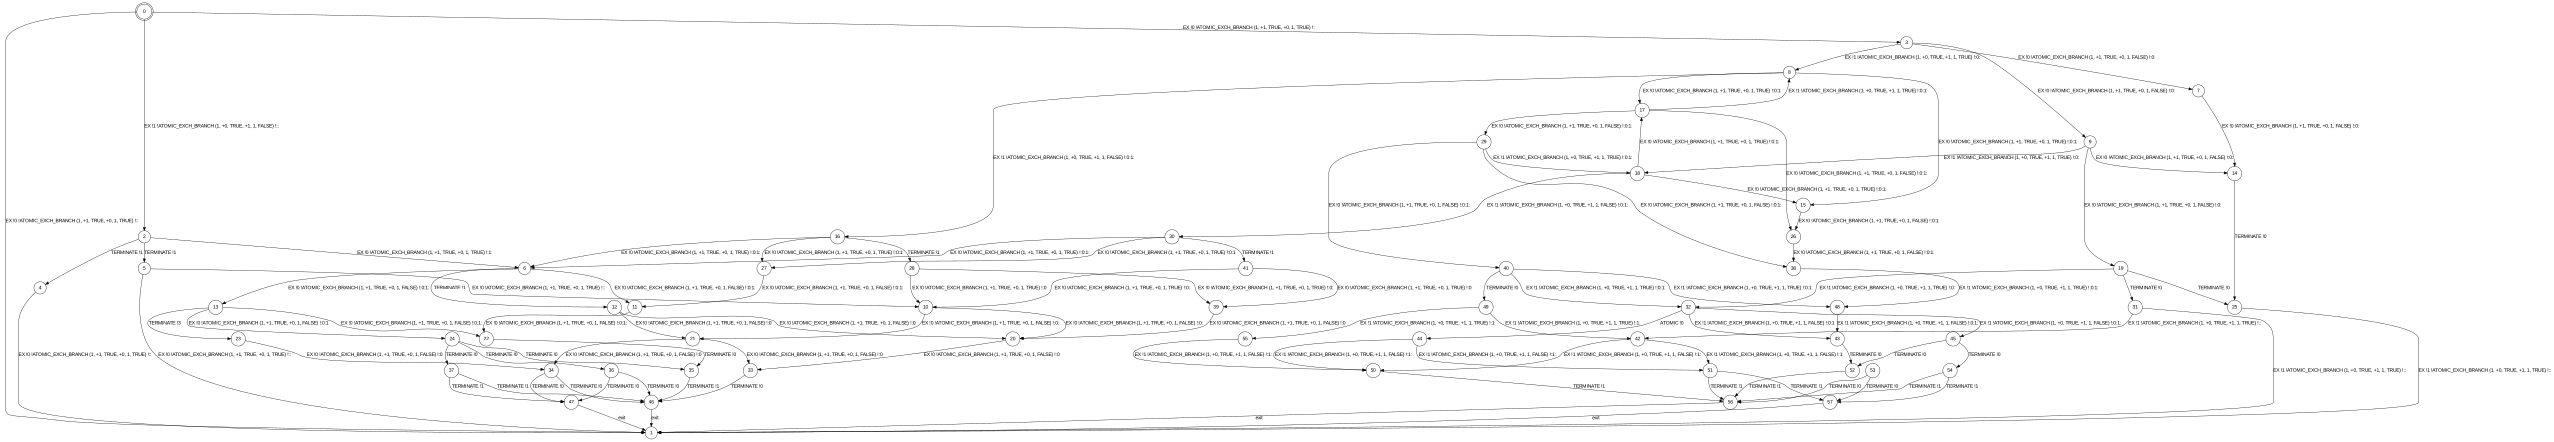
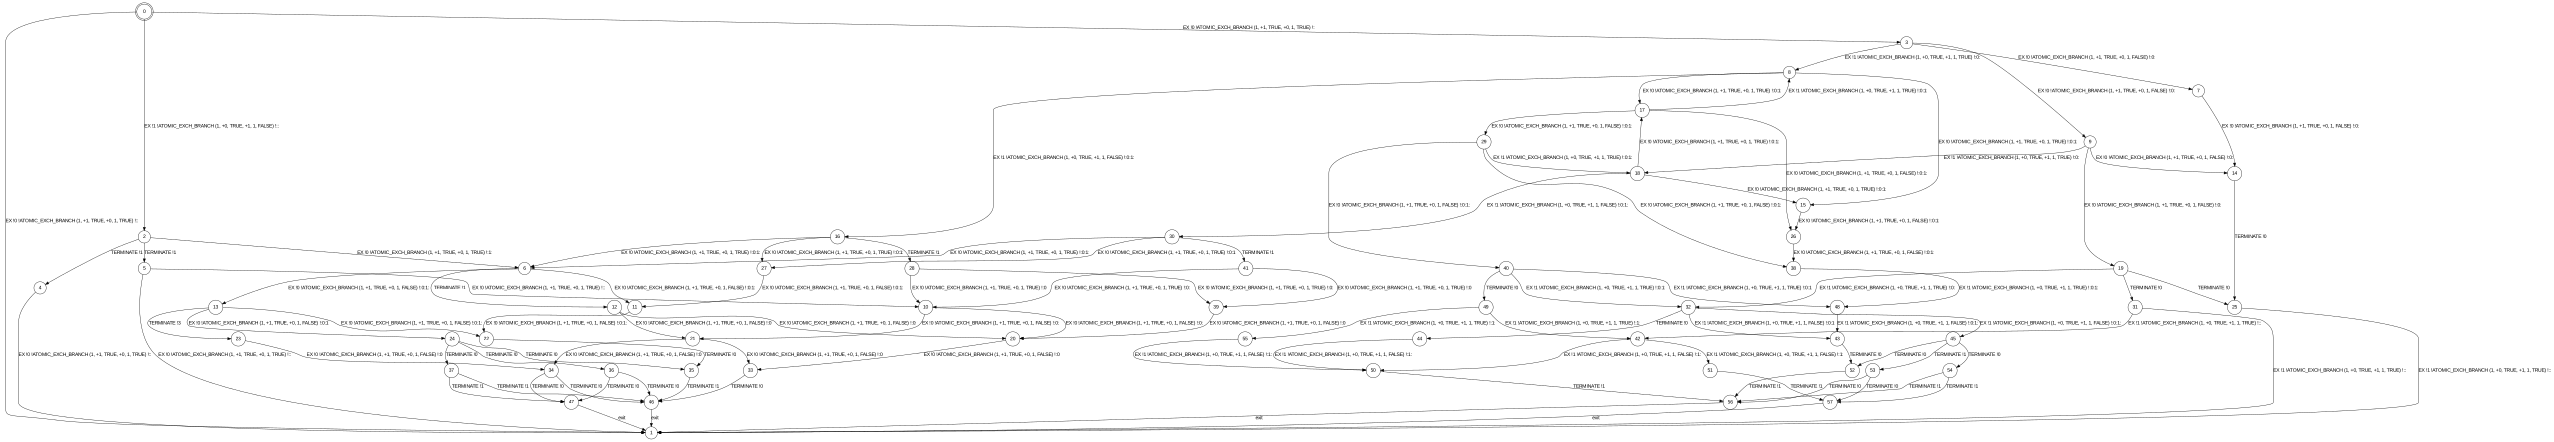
(1672, 323) -> (1672, 323)
none -> (1918, 361)
(1553, 368) -> none
(1711, 390) -> none
